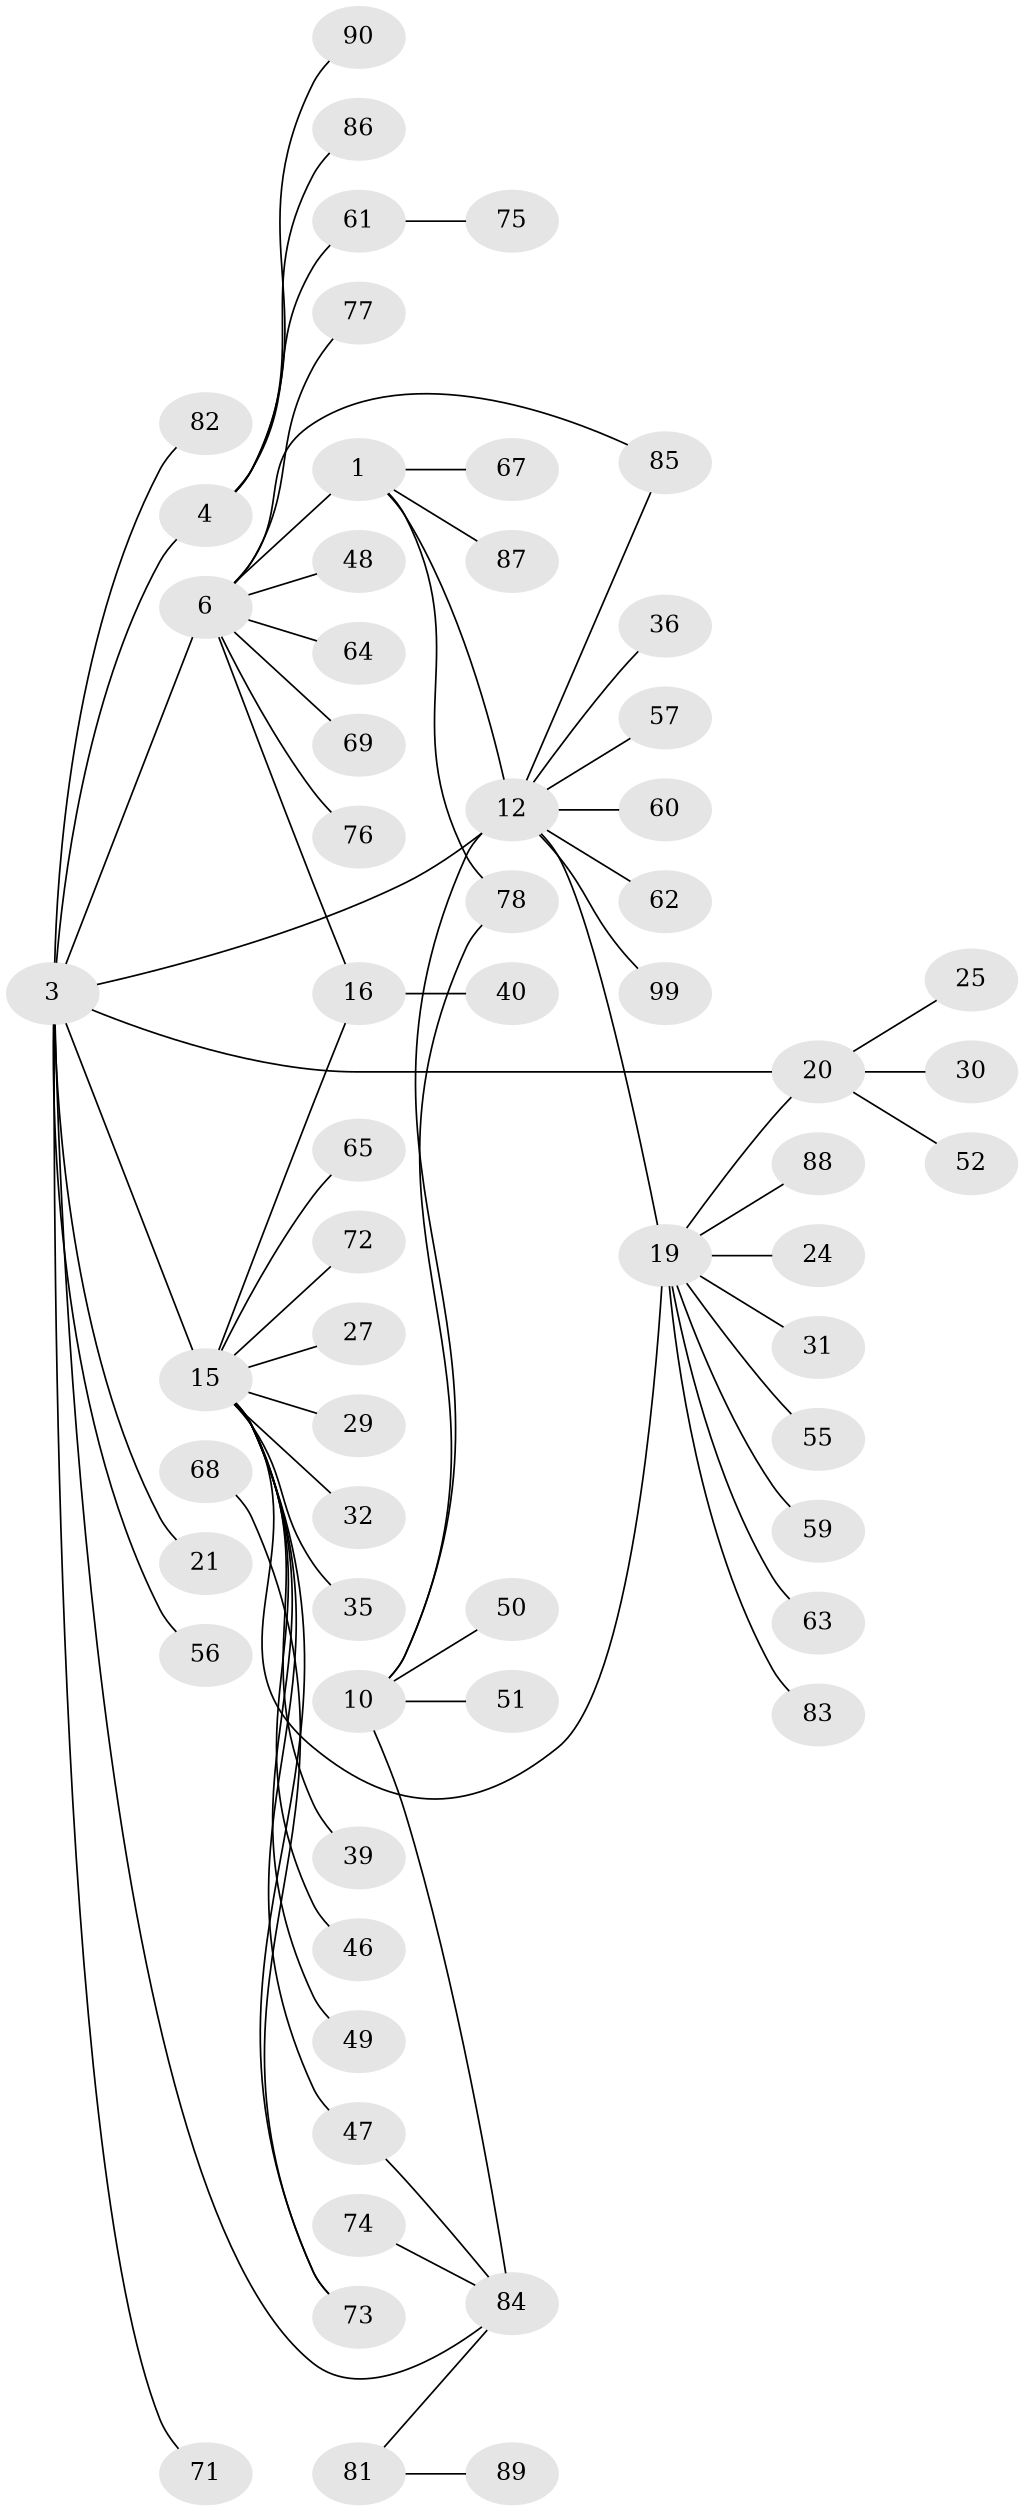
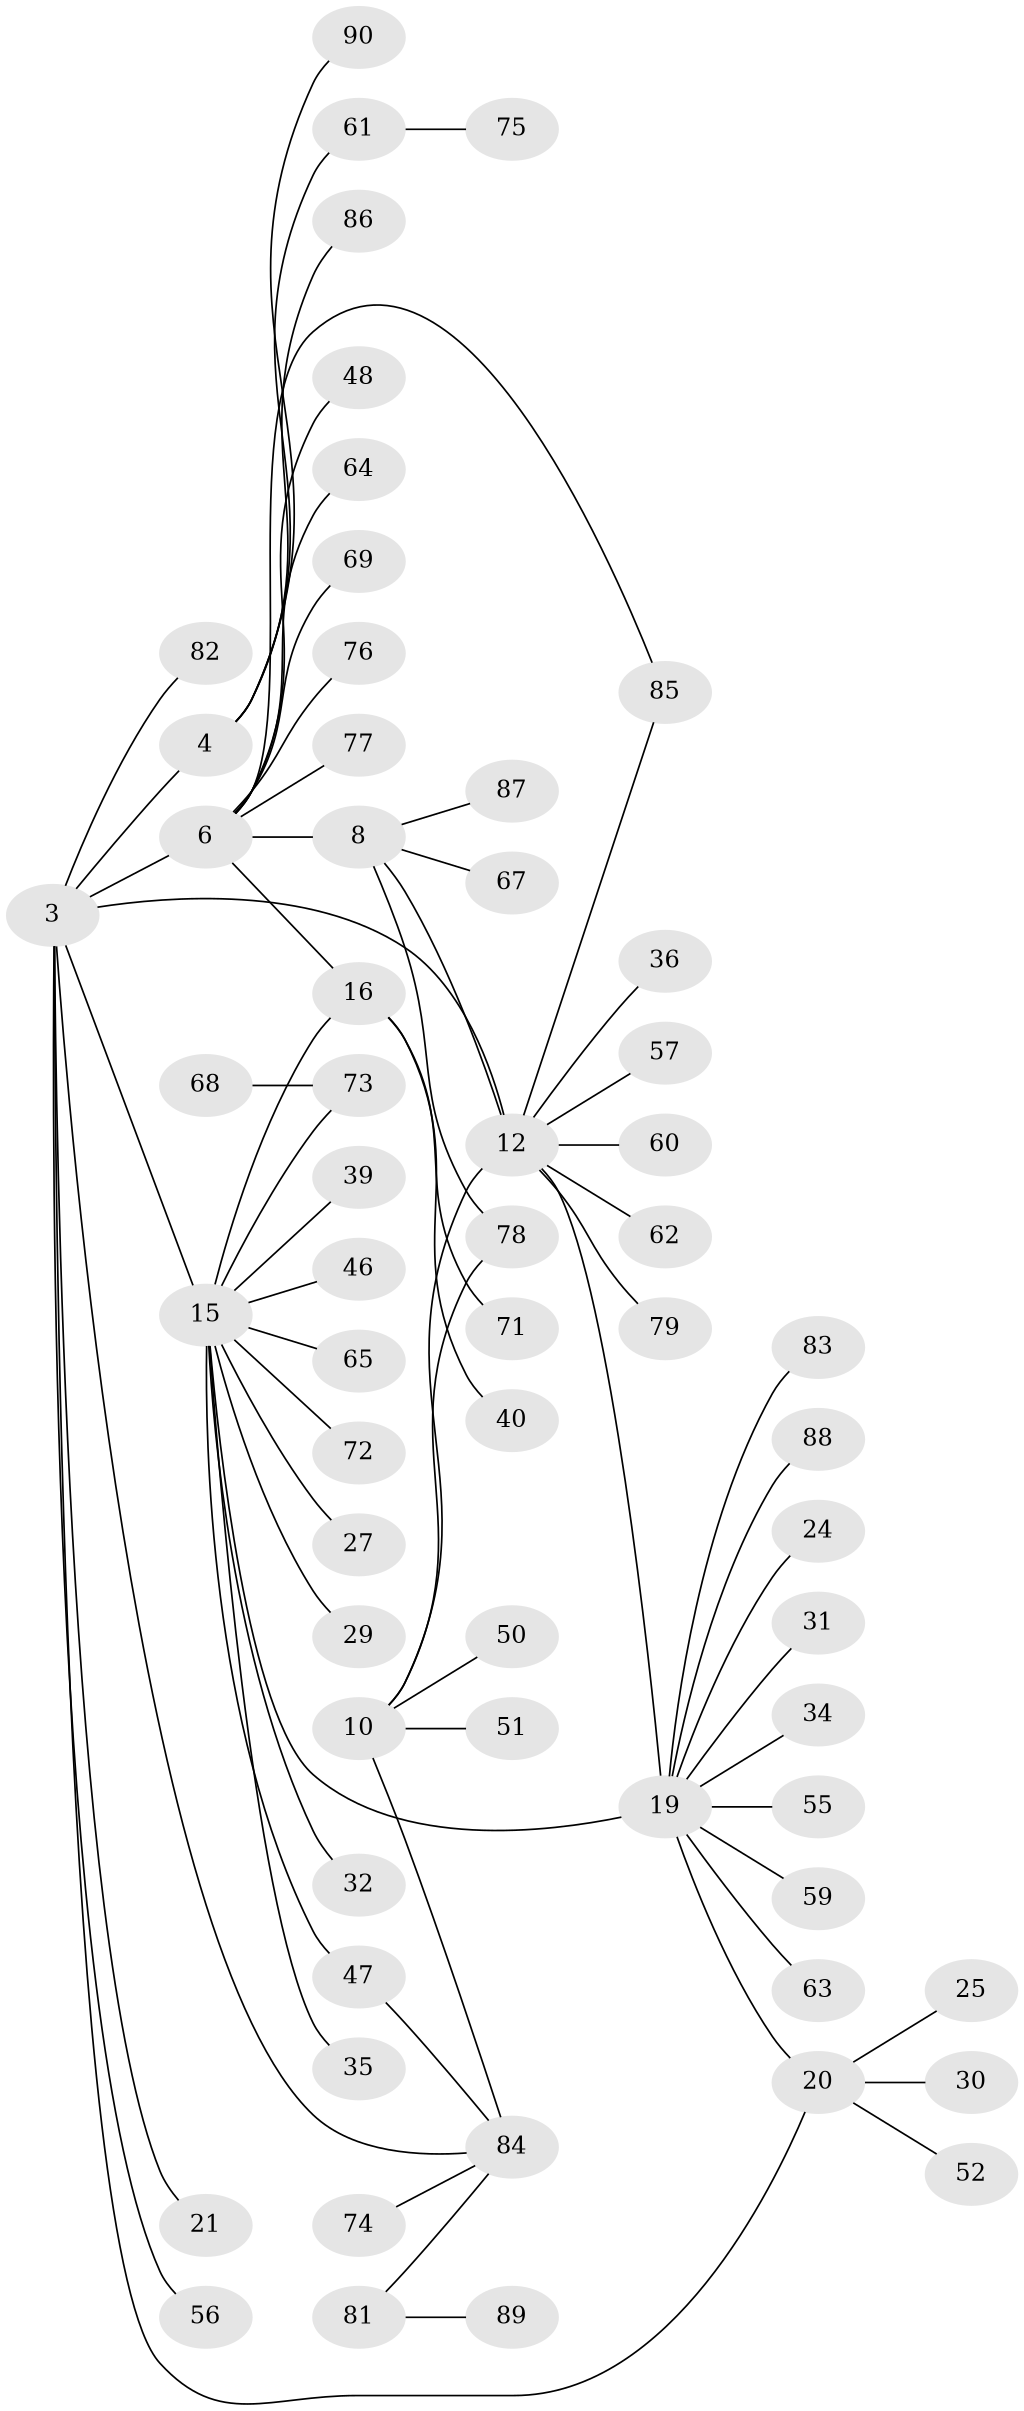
(359, 470) -> (359, 837)
(665, 994) -> (665, 1329)
none -> (818, 1715)
(70, 1743) -> (436, 1161)
(359, 2042) -> none
